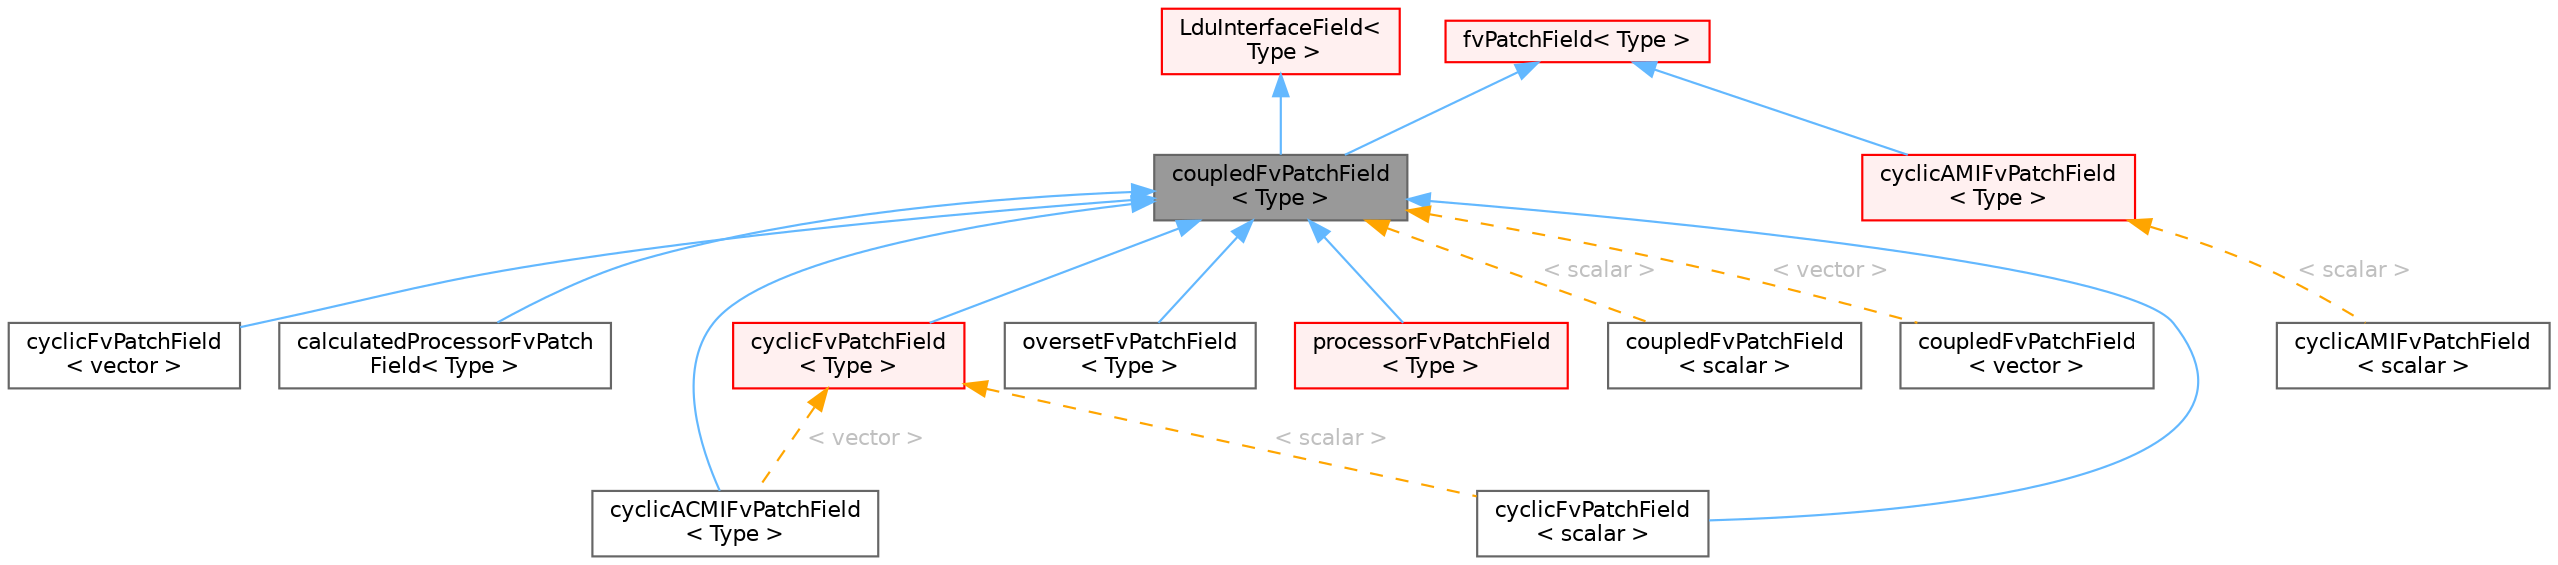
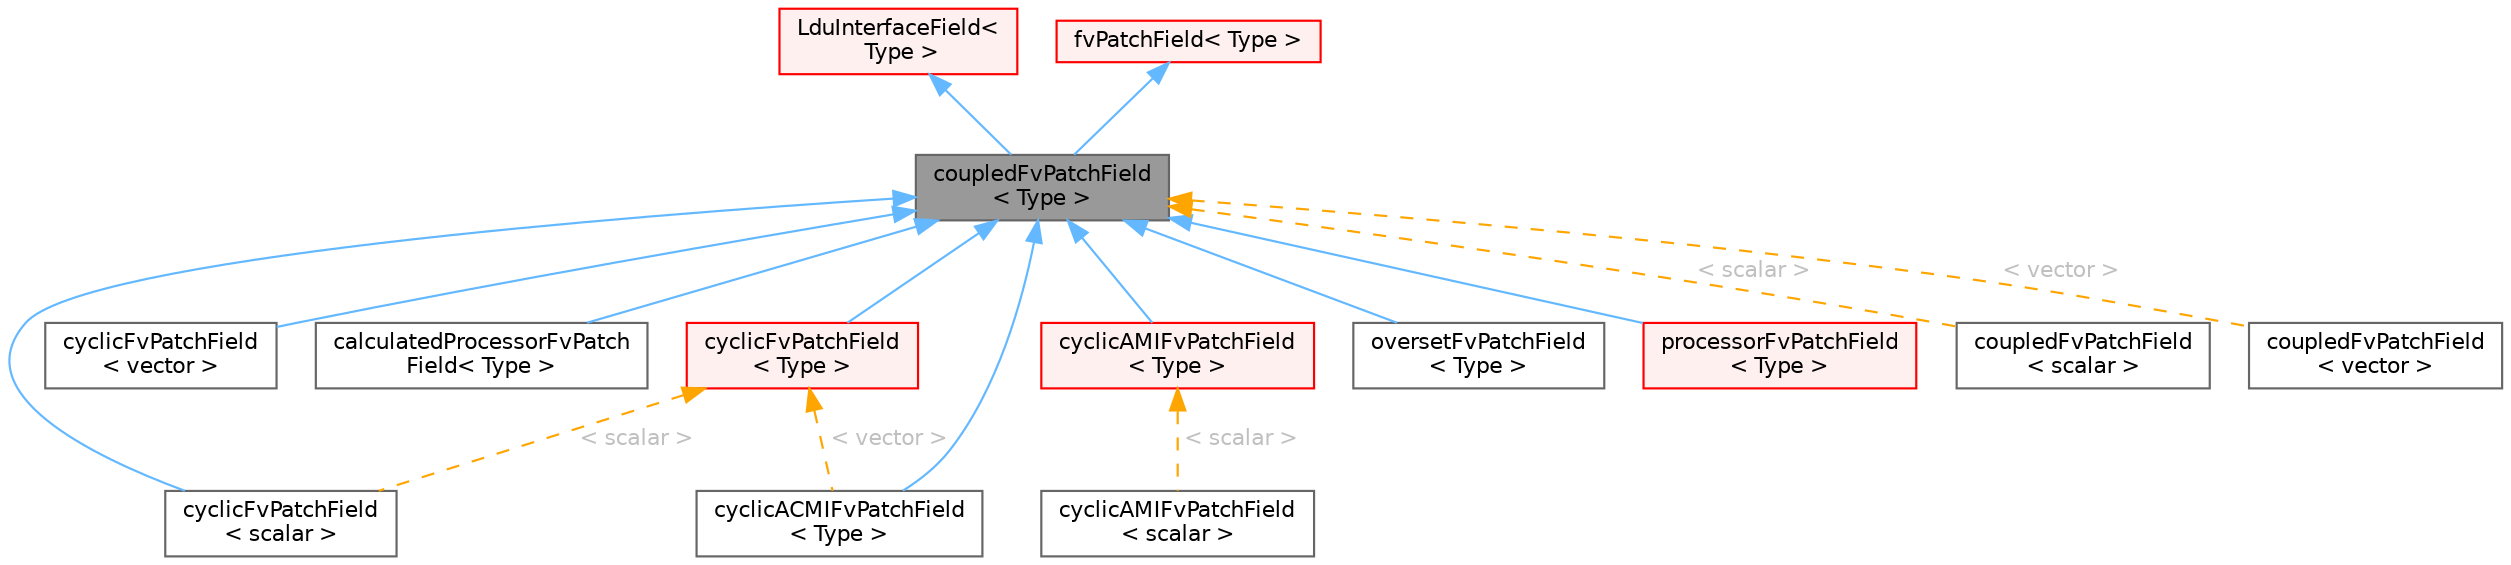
(1781, 112) -> (1117, 280)
